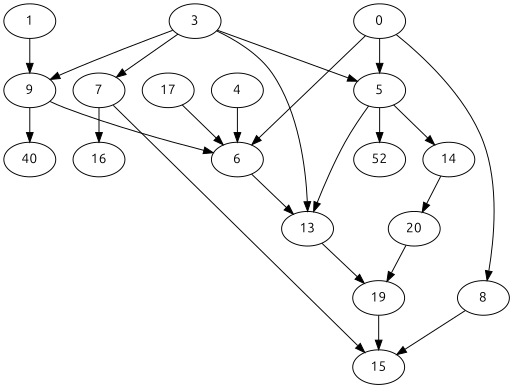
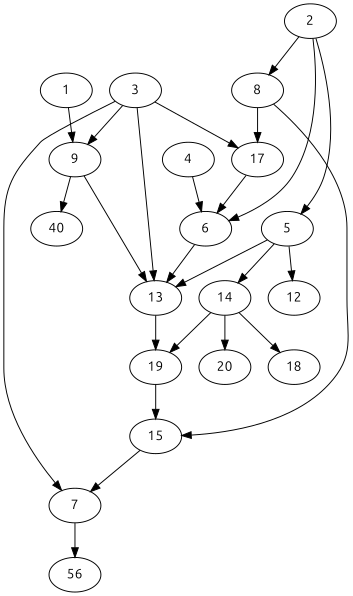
(380, 21) -> (310, 21)
(283, 54) -> (192, 122)
none -> (258, 120)
(126, 129) -> (113, 224)
(99, 160) -> (75, 575)
(380, 160) -> (294, 298)
(235, 225) -> (119, 468)
(399, 259) -> (194, 329)
none -> (294, 367)
